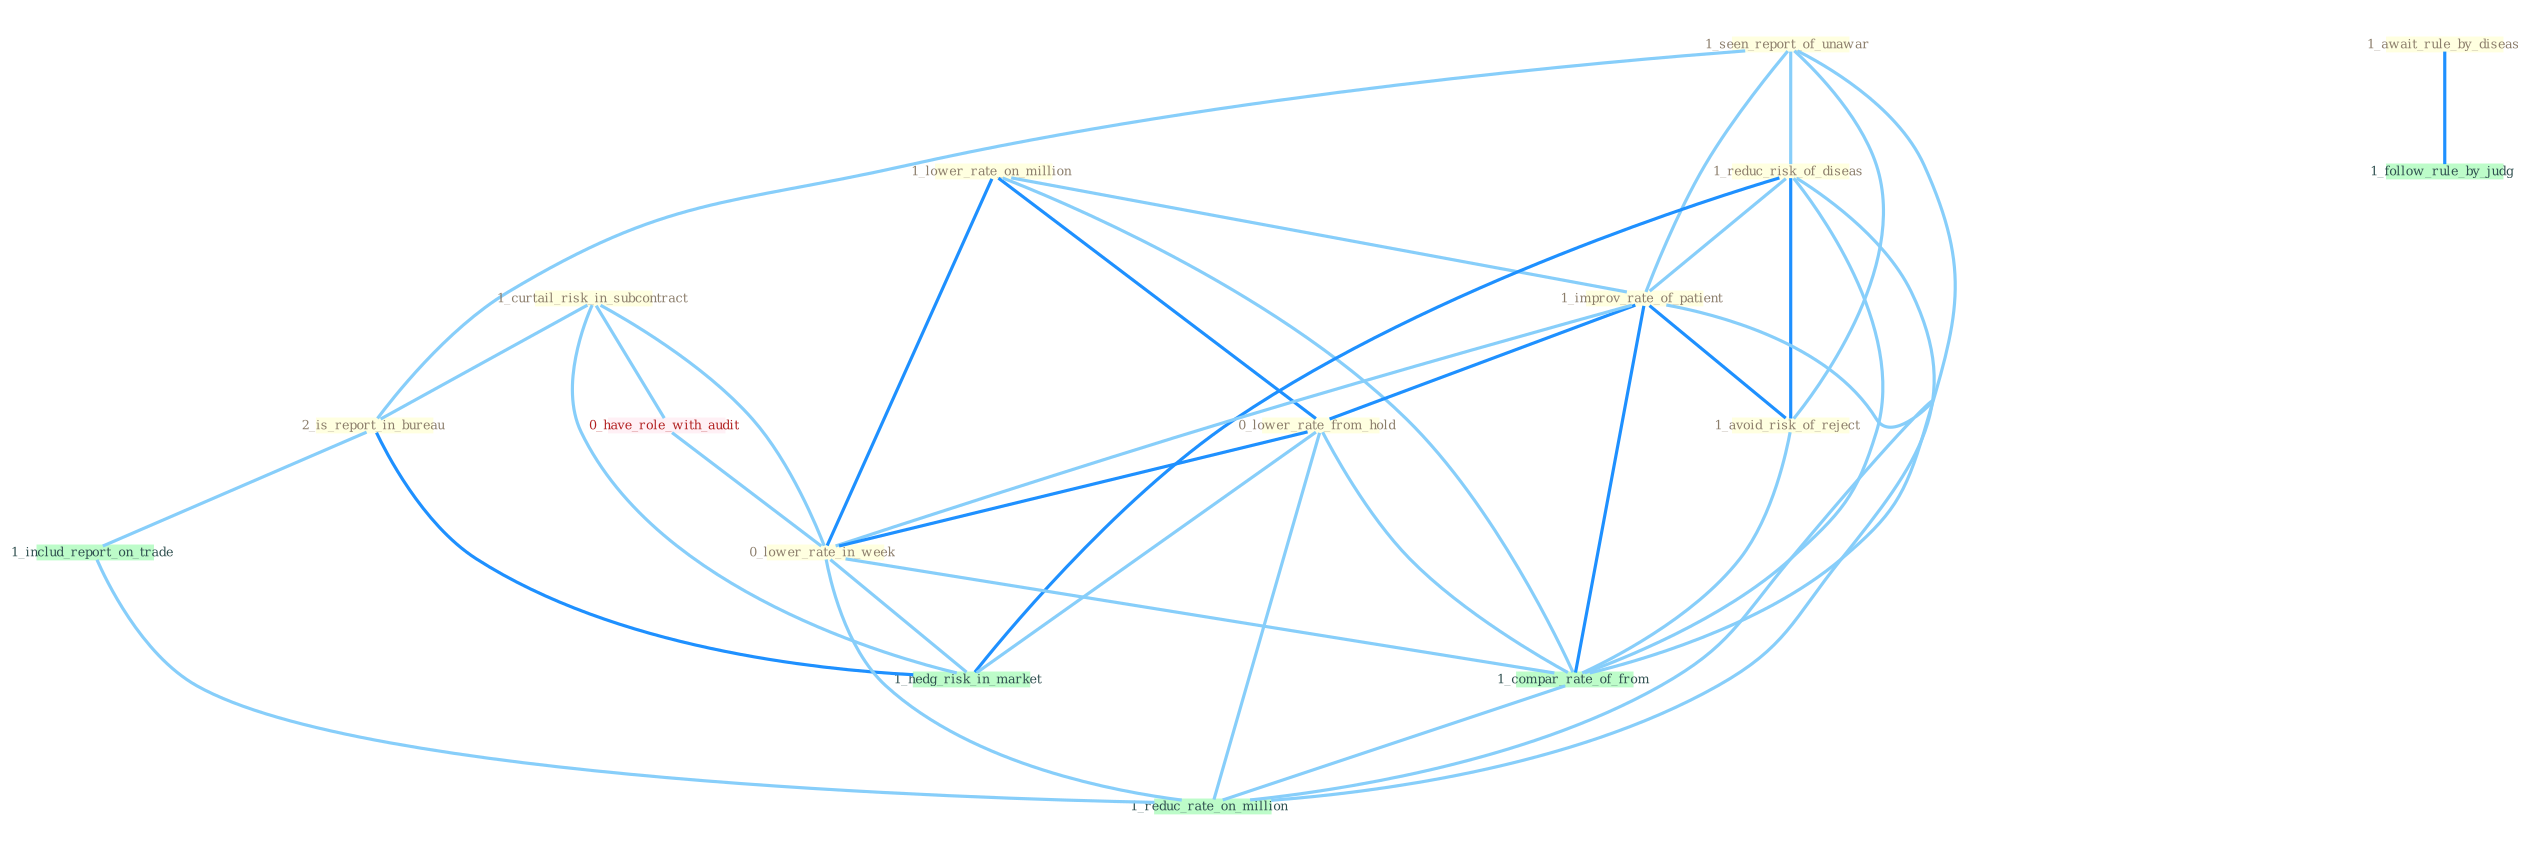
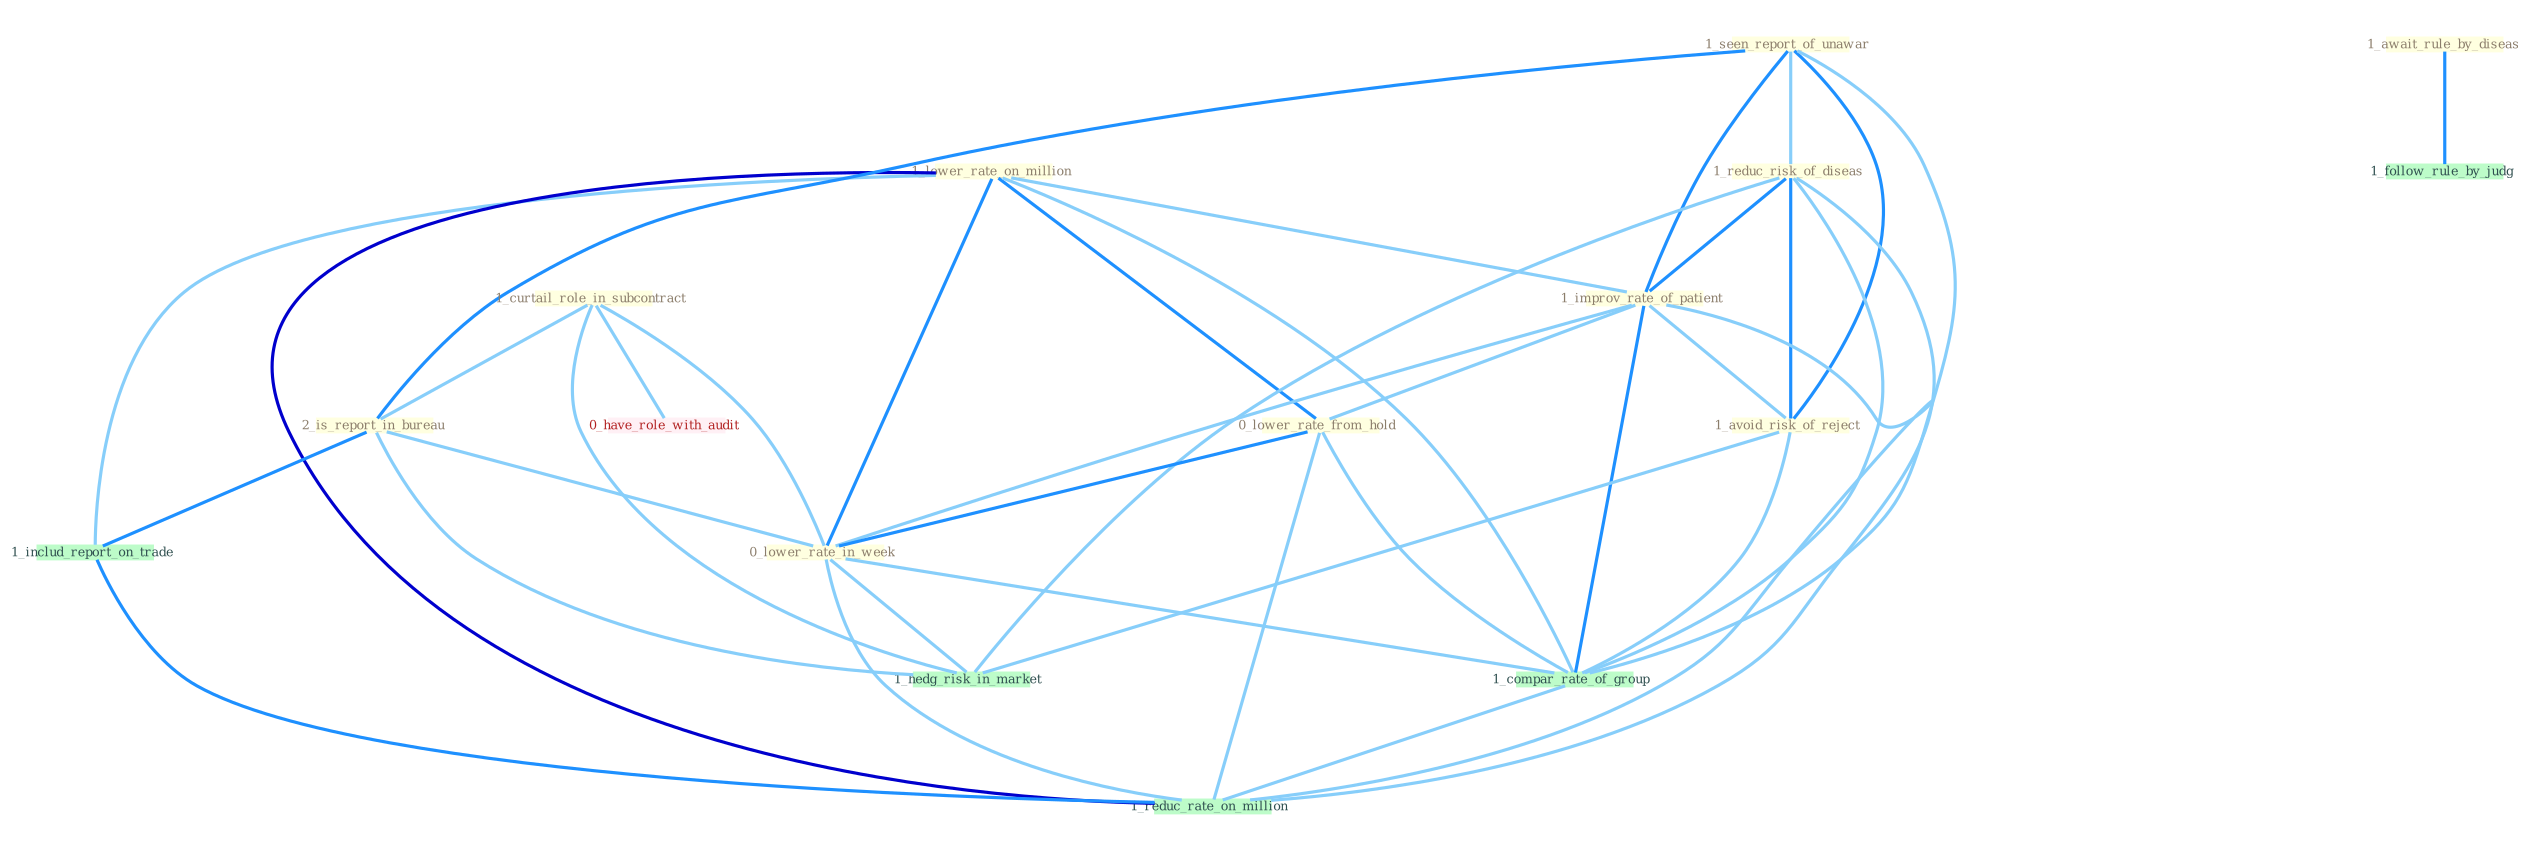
(1026, 141) -> (1026, 141)
(1705, 165) -> (1705, 165)
(1882, 221) -> (1882, 221)
none -> (365, 227)
(1718, 235) -> (1718, 235)
(594, 298) -> (594, 298)
(1356, 348) -> (1356, 348)
(1718, 362) -> (1718, 362)
(1421, 385) -> (1421, 385)
(235, 489) -> (235, 489)
(747, 489) -> (589, 486)
none -> (341, 507)
(1146, 552) -> (1361, 559)
(609, 620) -> (609, 620)
(1575, 679) -> (1575, 679)
(589, 770) -> (589, 770)
